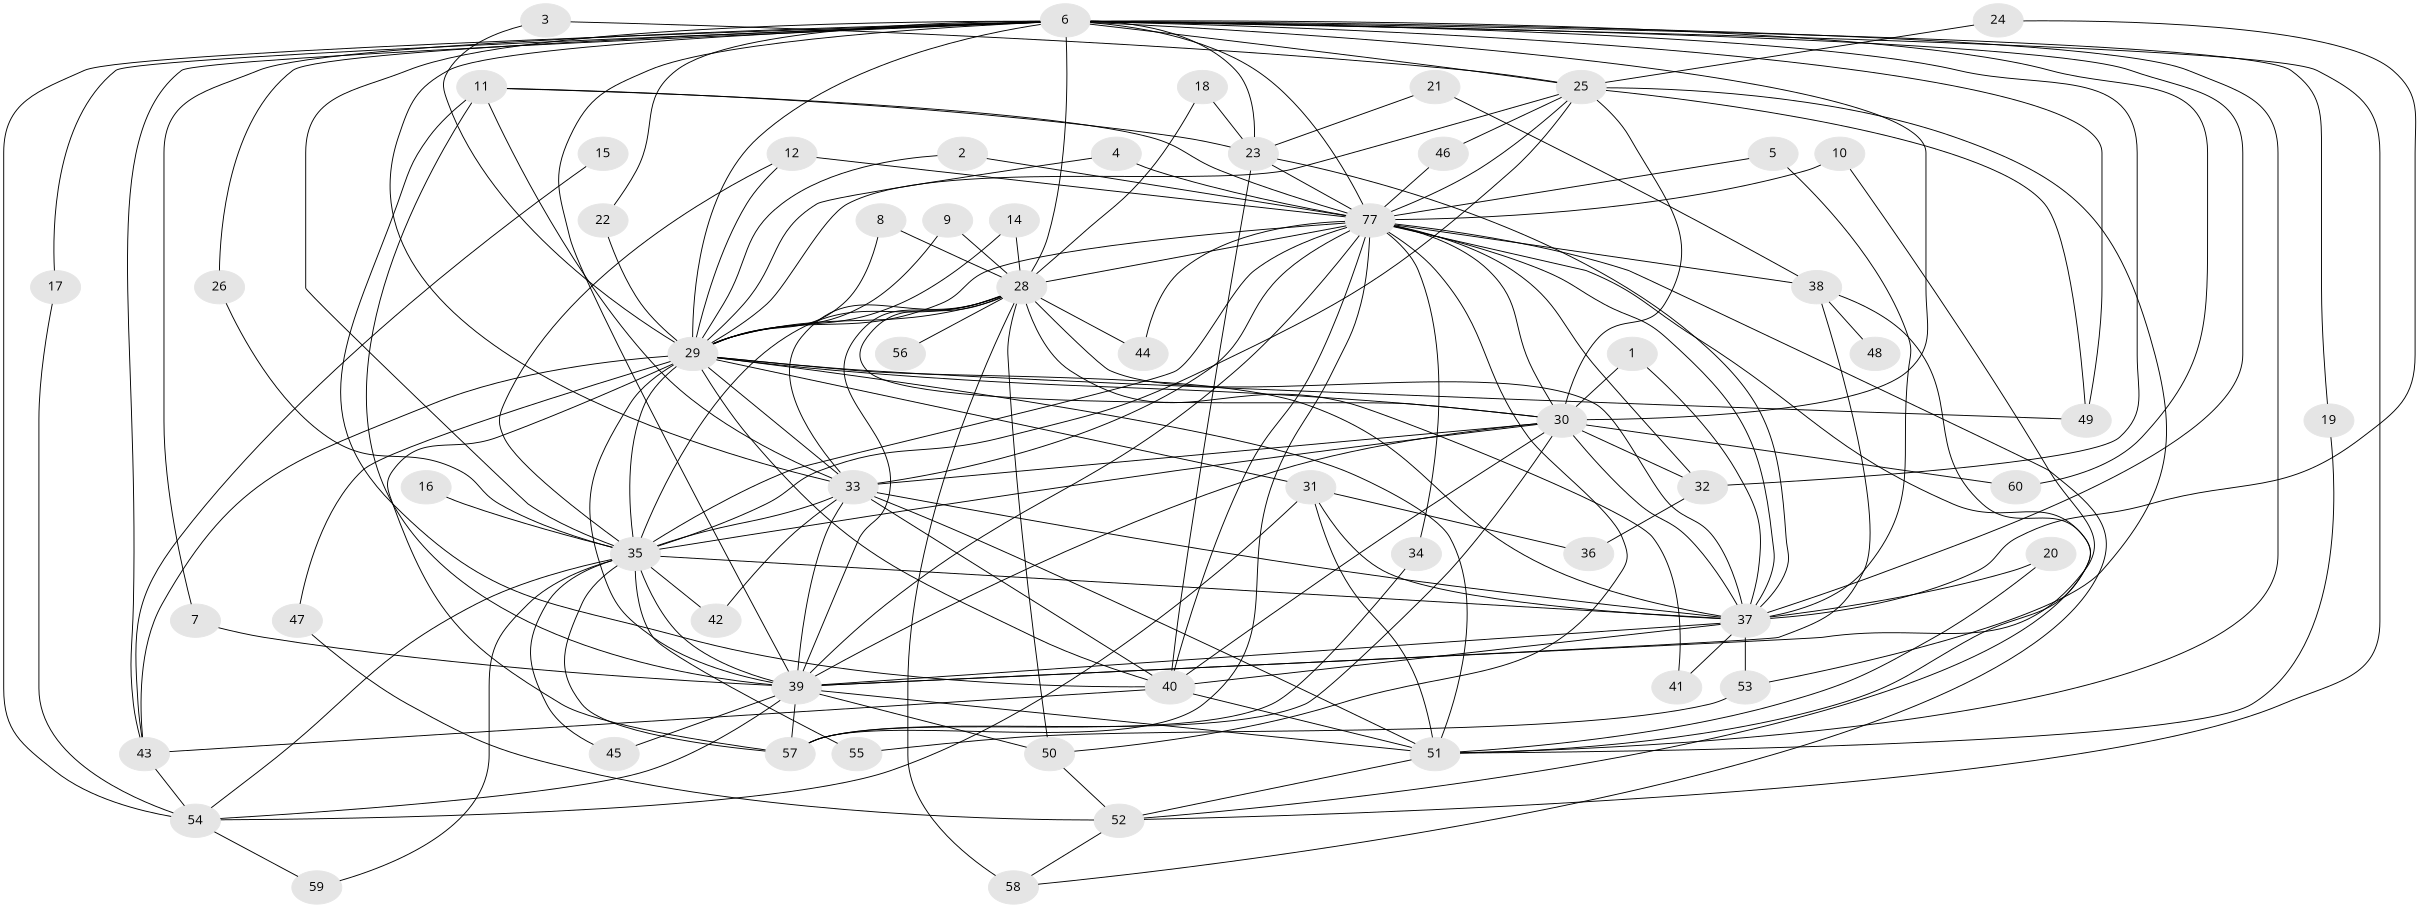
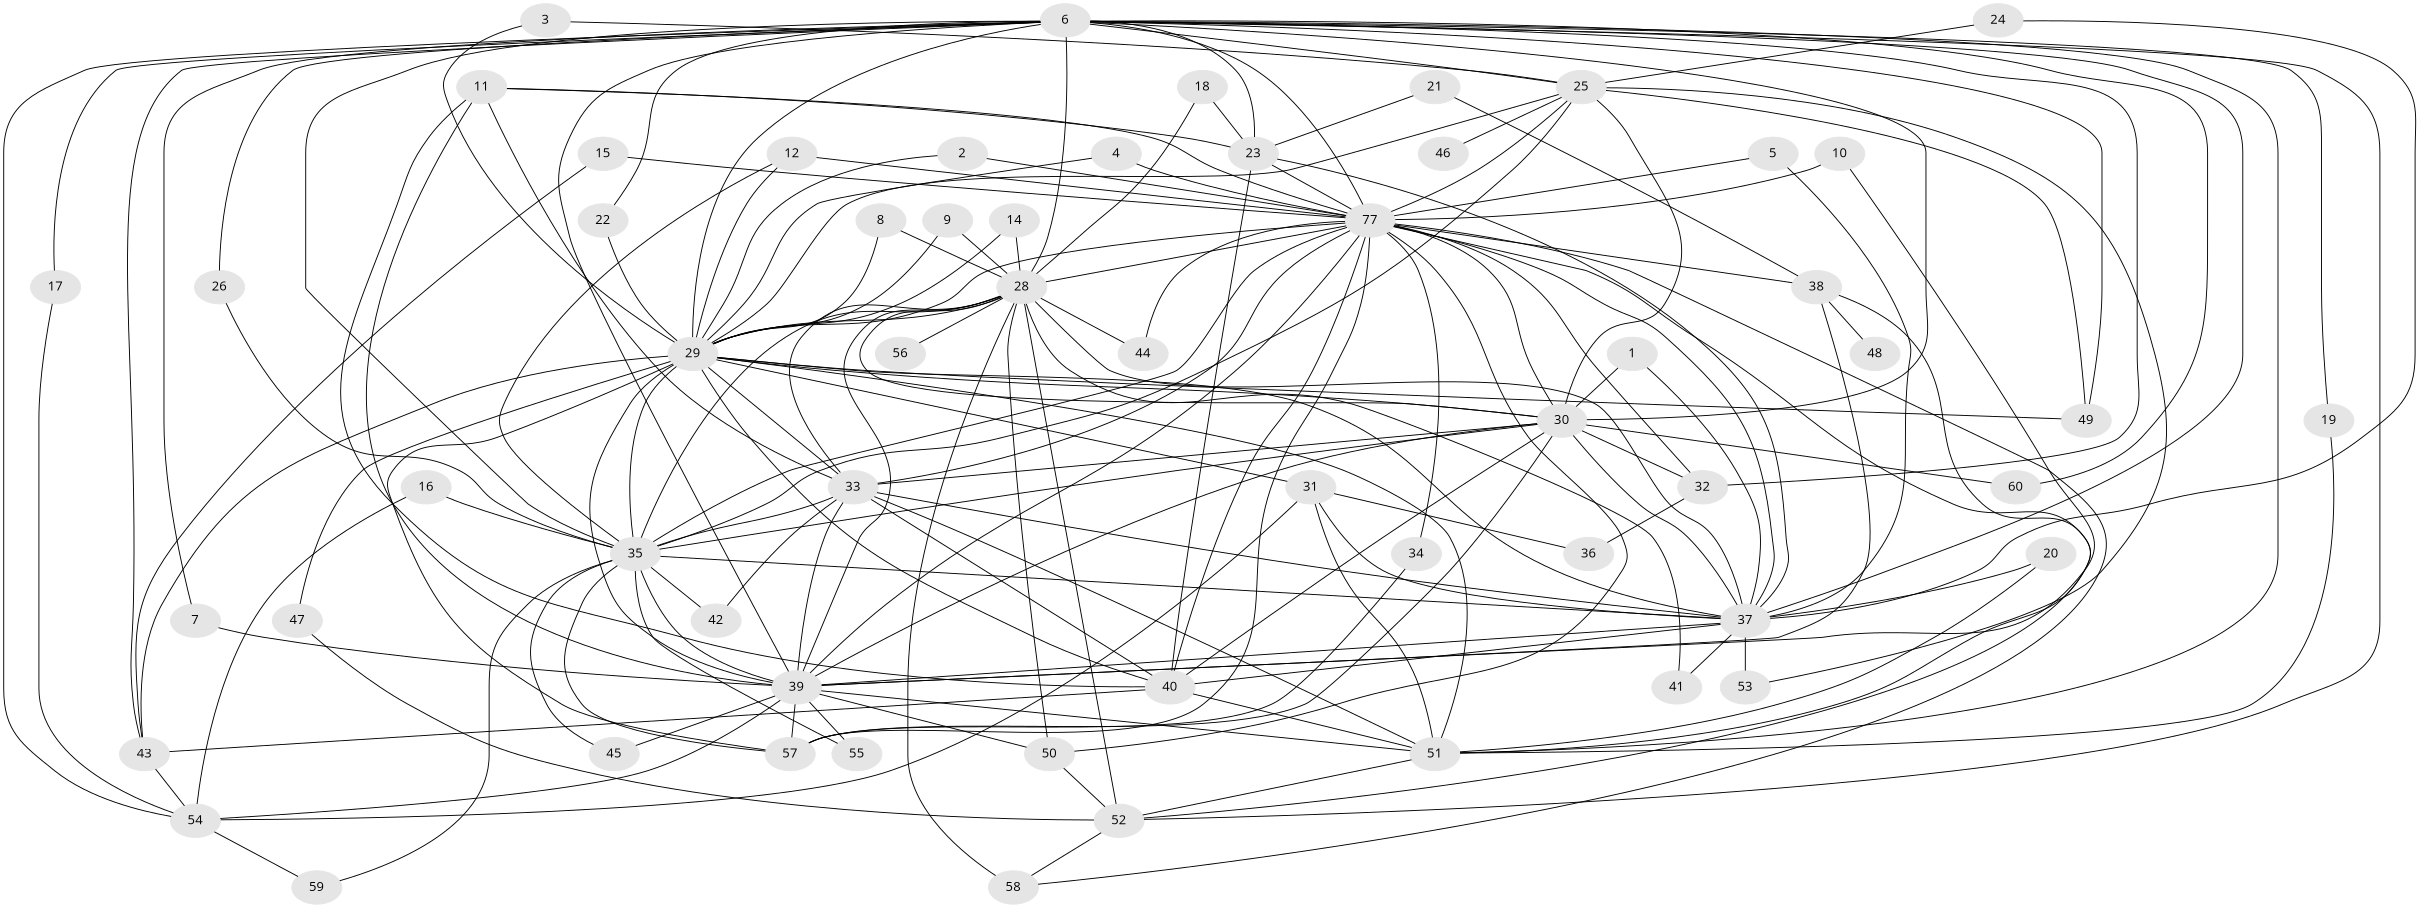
(412, 104) -> none
(1408, 186) -> (986, 190)
none -> (1068, 541)
(404, 648) -> (255, 618)
(1305, 731) -> (827, 721)
